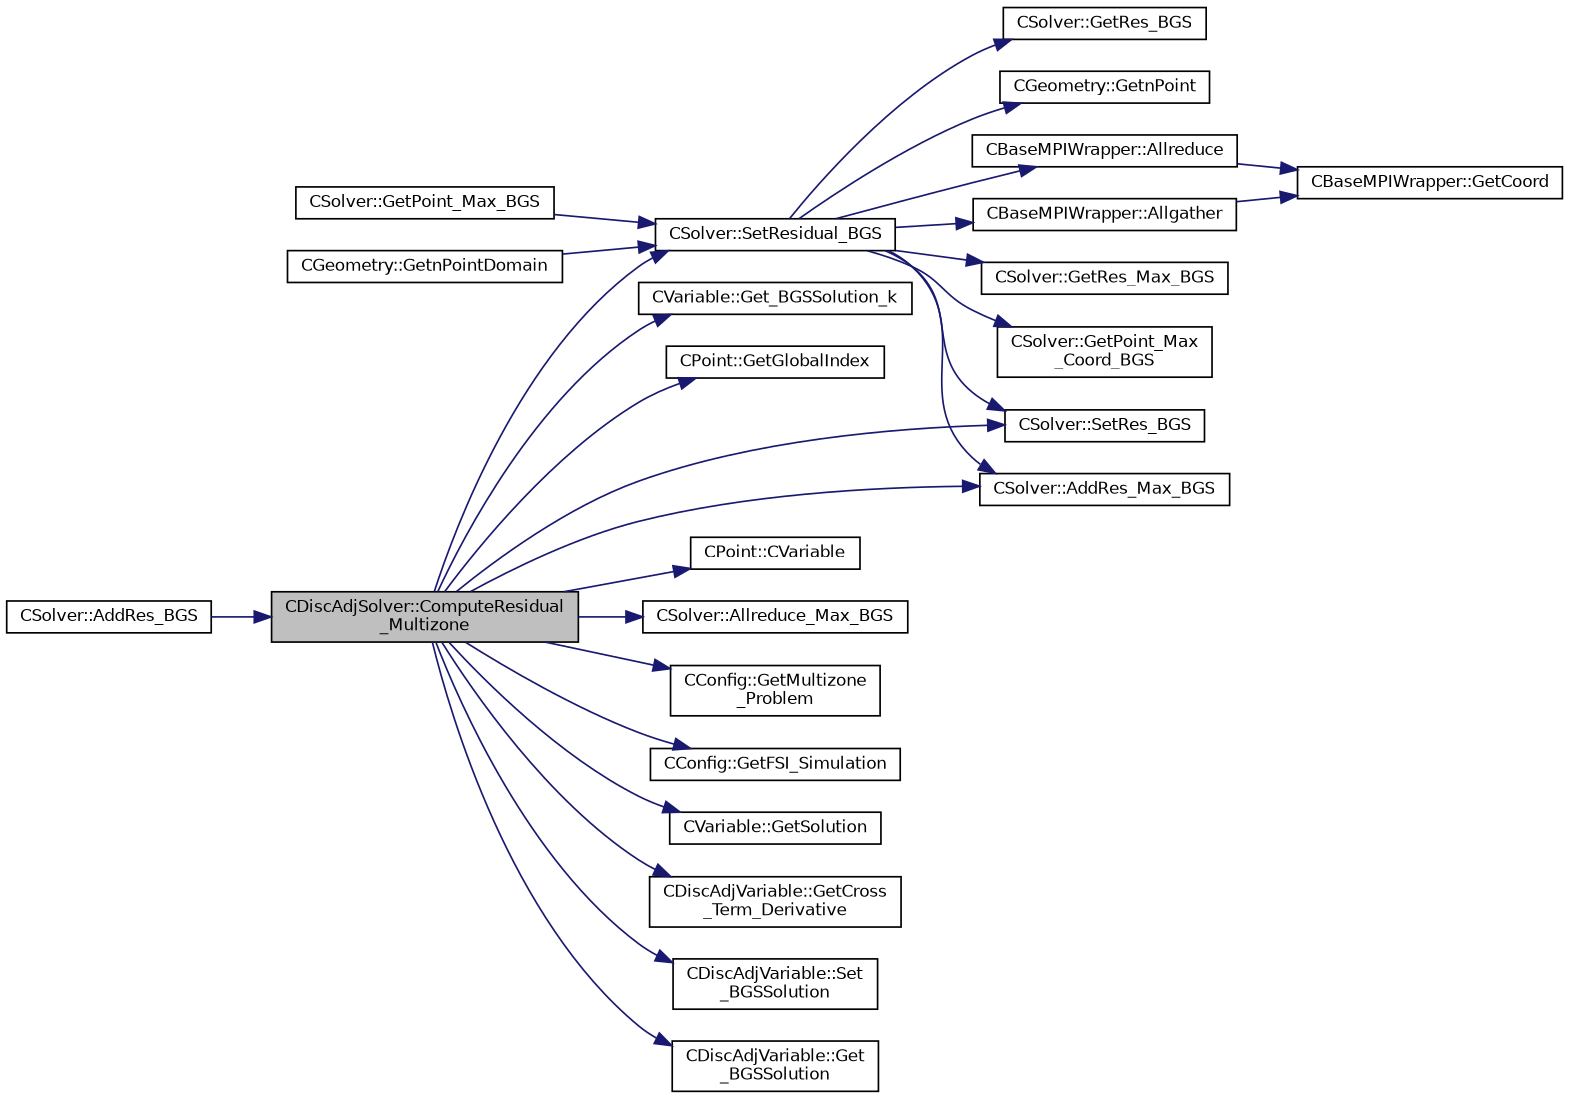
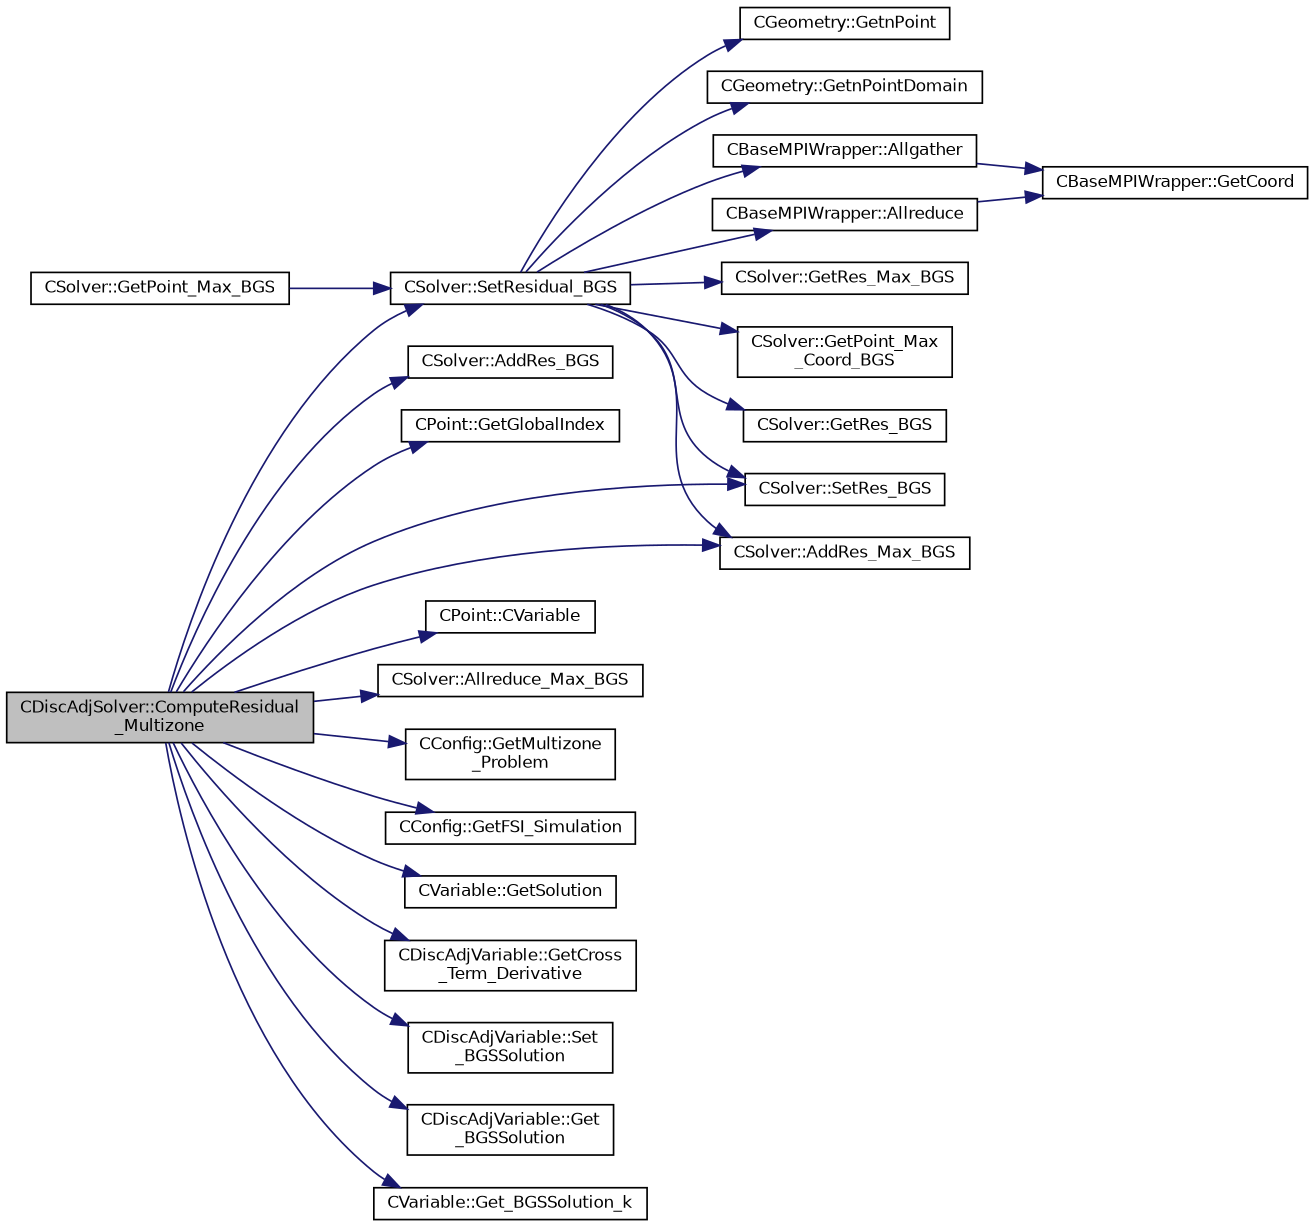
(601, 251) -> (620, 179)
(233, 617) -> (258, 520)
